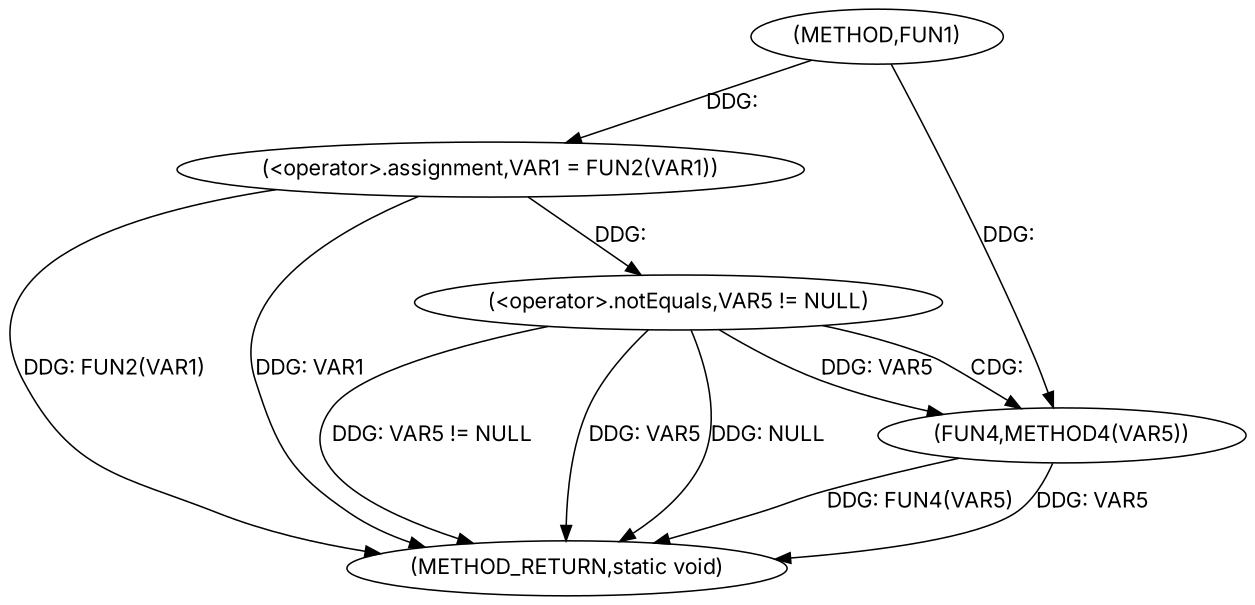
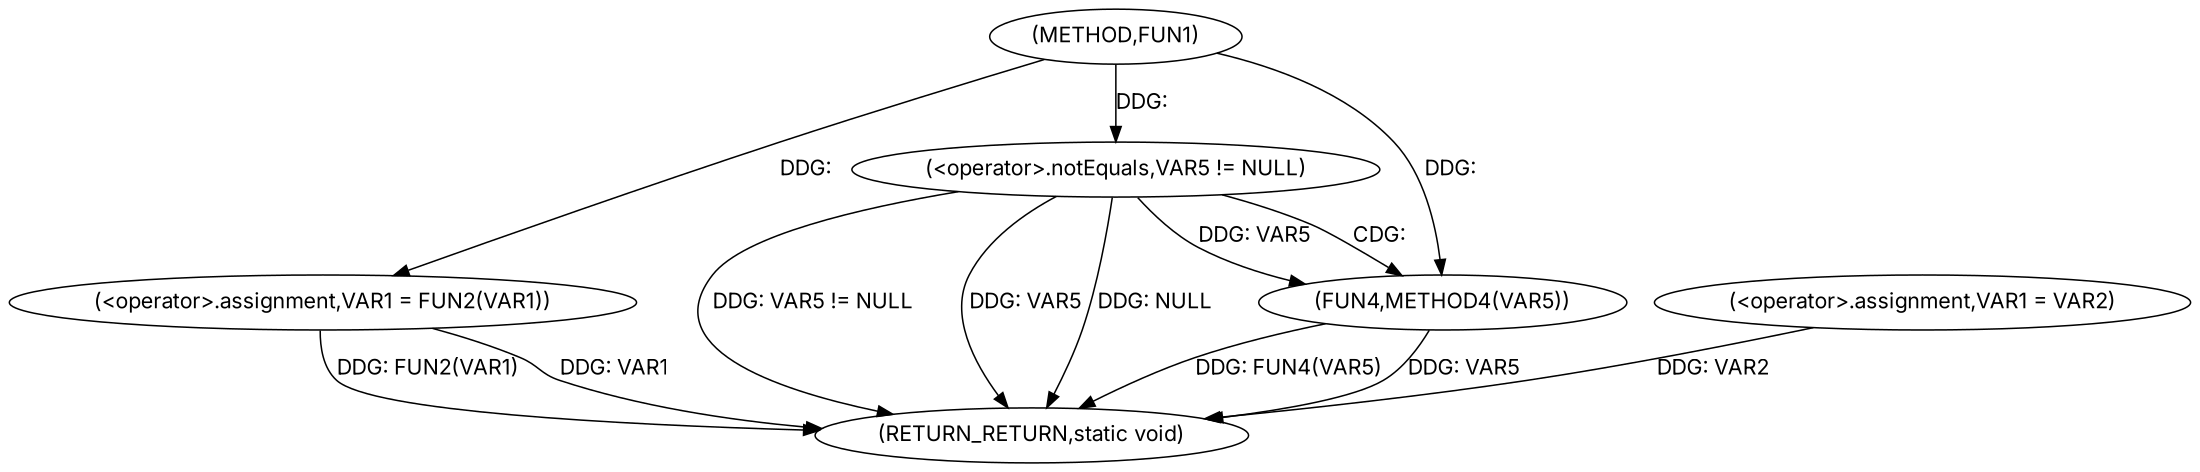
(578, 232) -> (1116, 95)
none -> (1923, 302)
(567, 568) -> (1032, 435)
